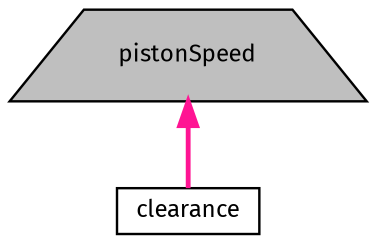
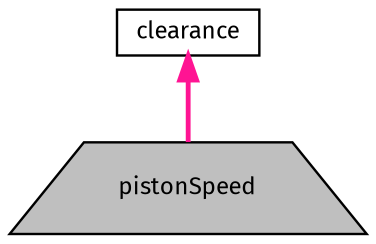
(188, 157) -> (188, 111)
